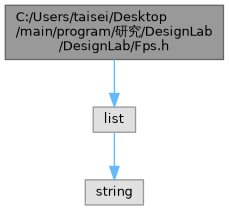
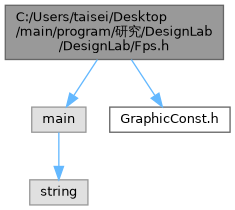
(114, 120) -> (59, 120)
none -> (170, 120)
